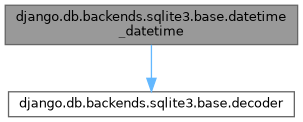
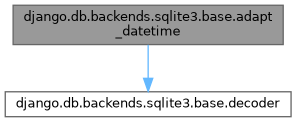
(151, 25) -> (148, 25)
